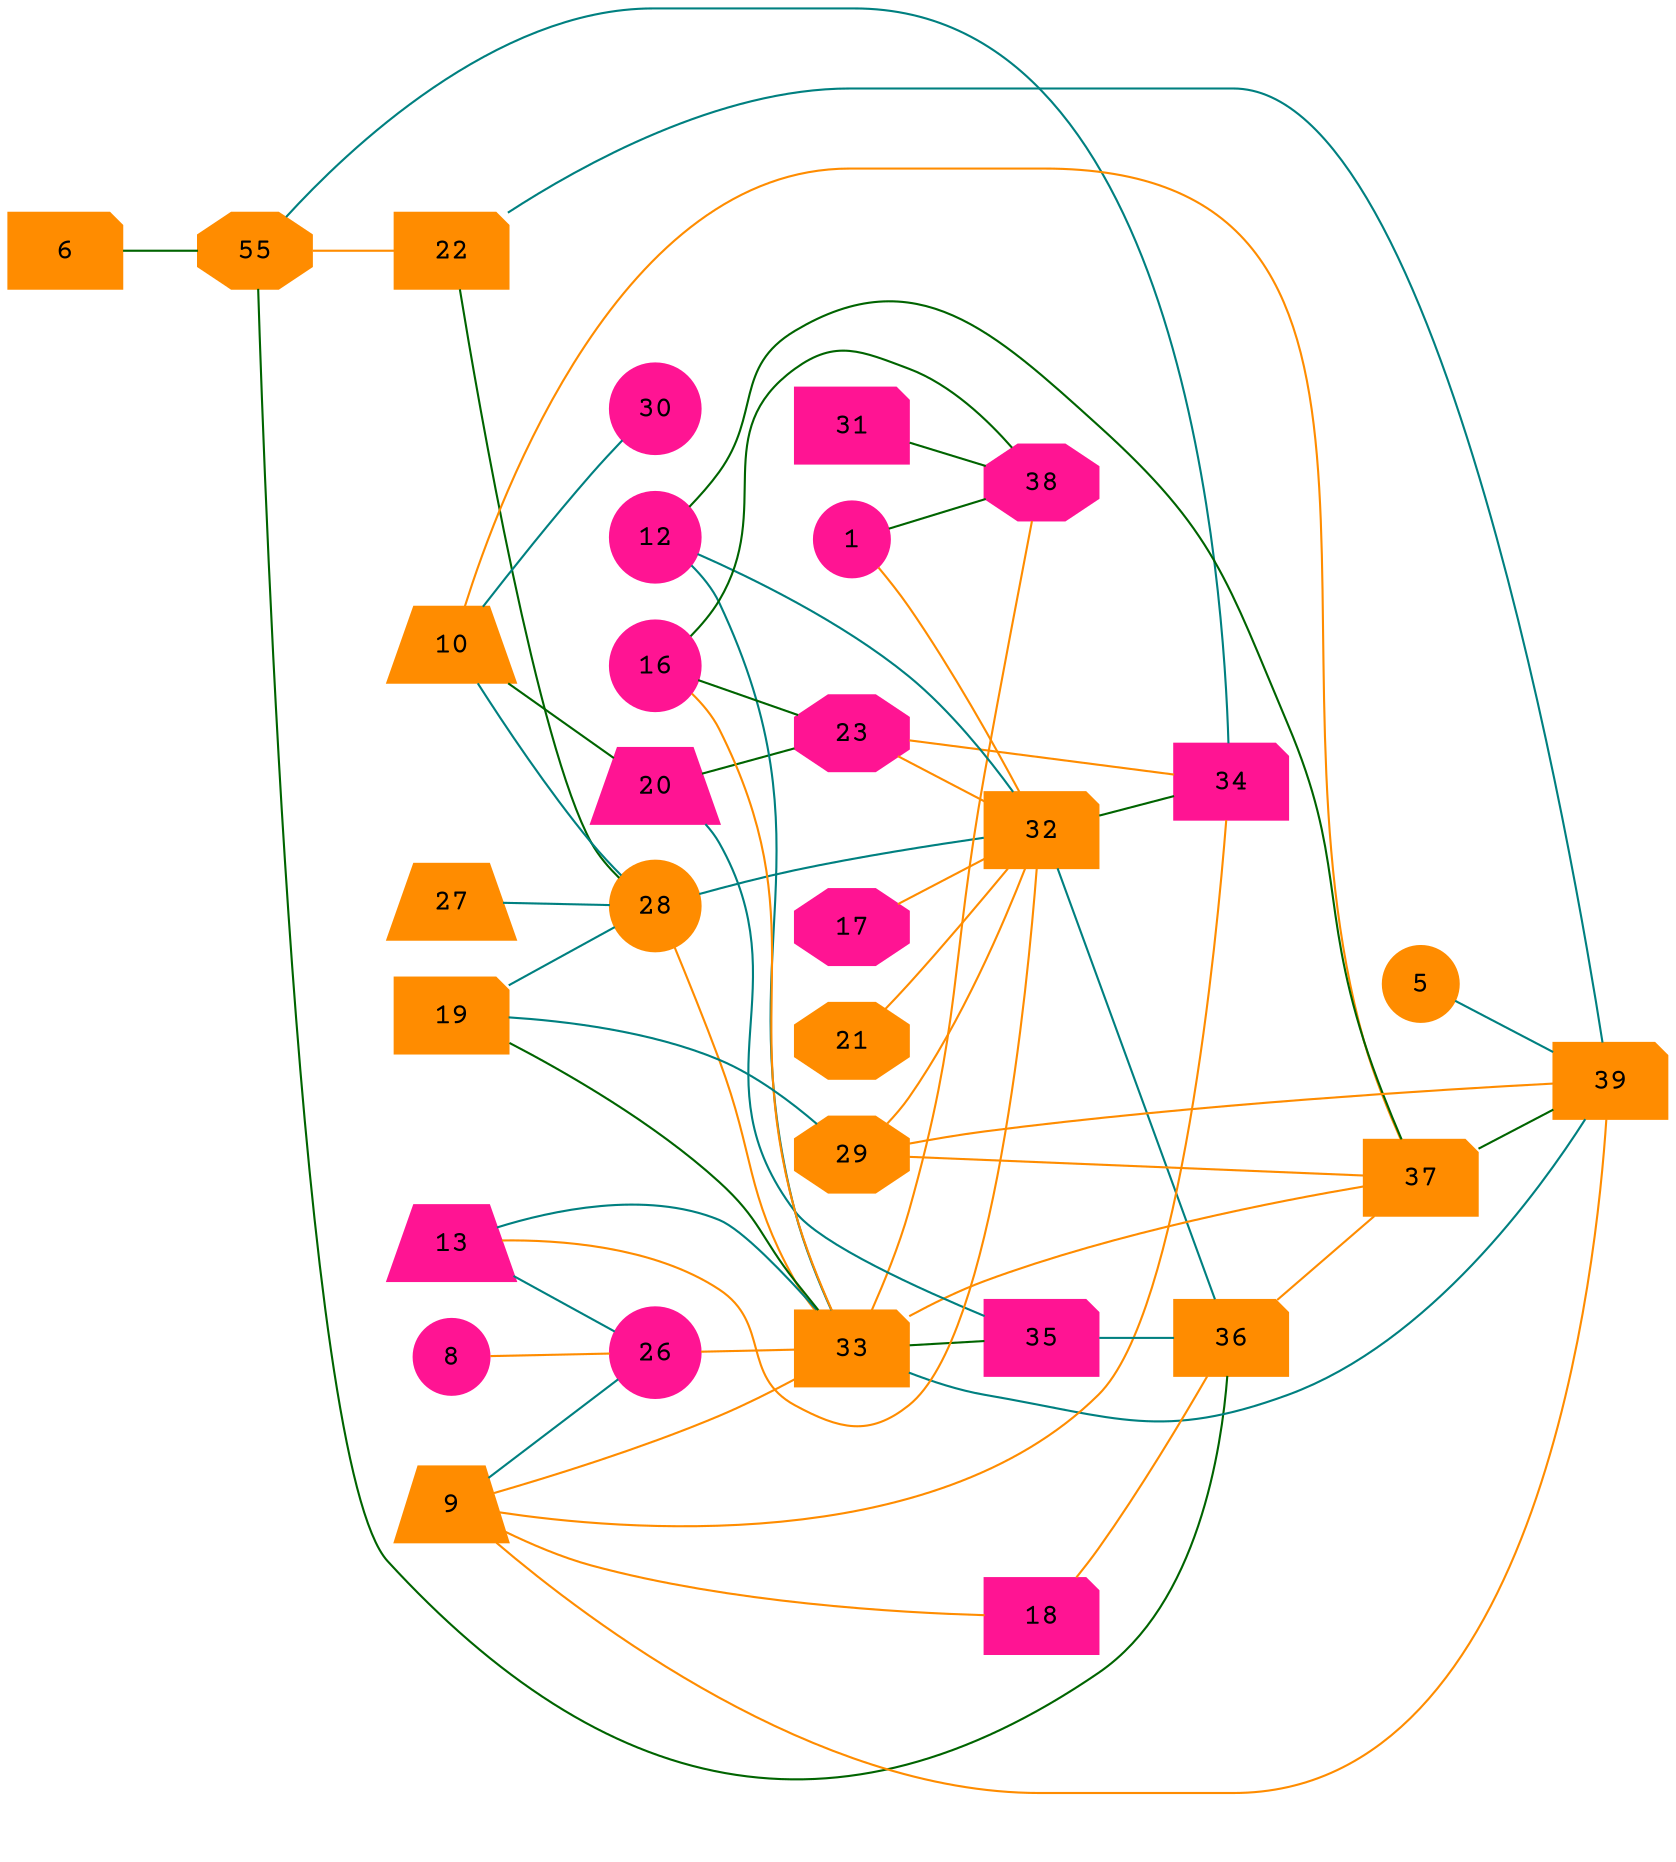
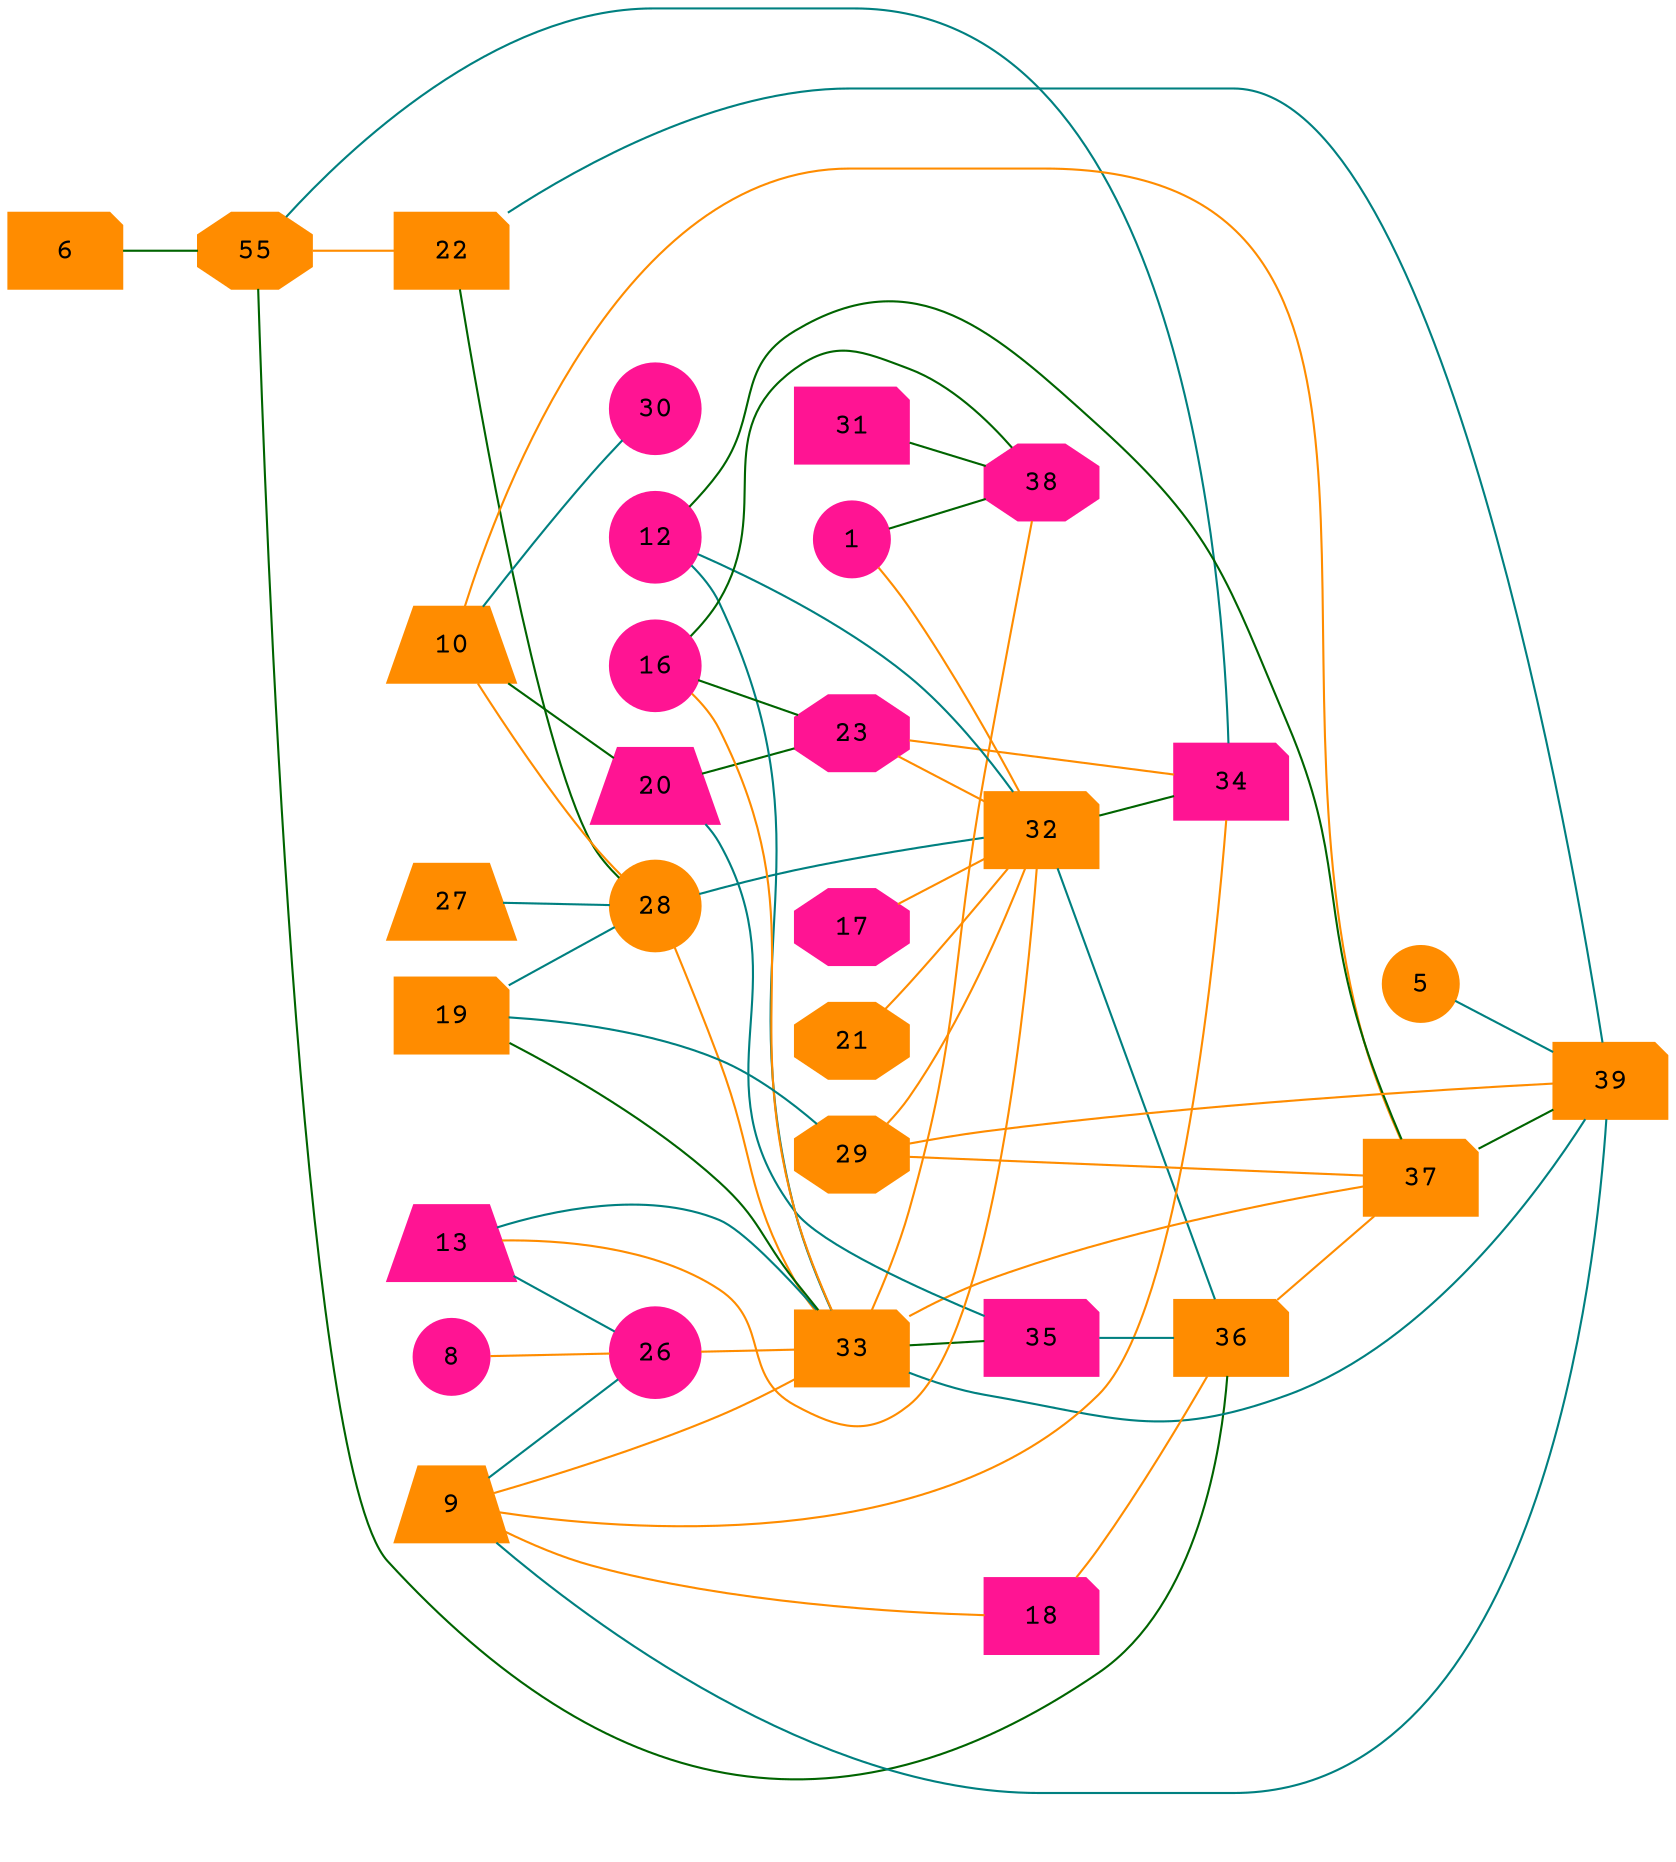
(545, 783) -> (545, 783)
(1250, 1789) -> (1250, 1789)
